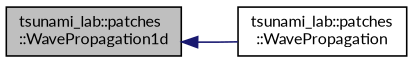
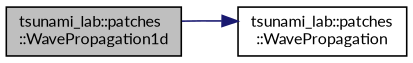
(218, 42) -> (202, 21)
